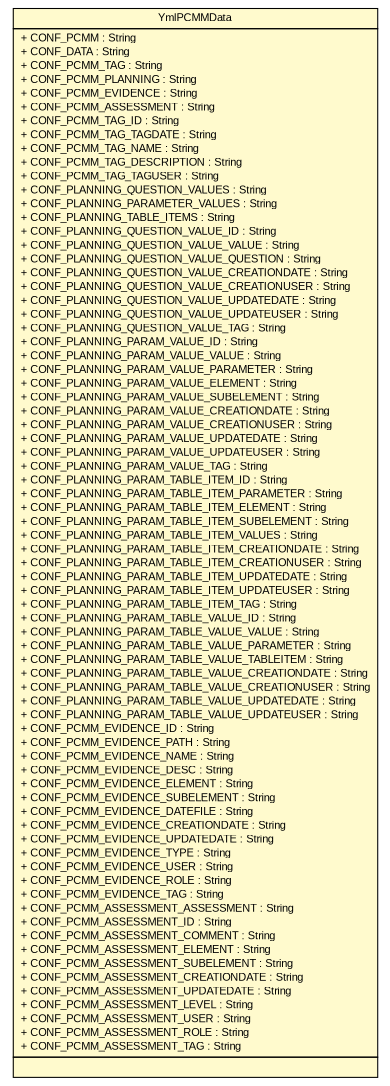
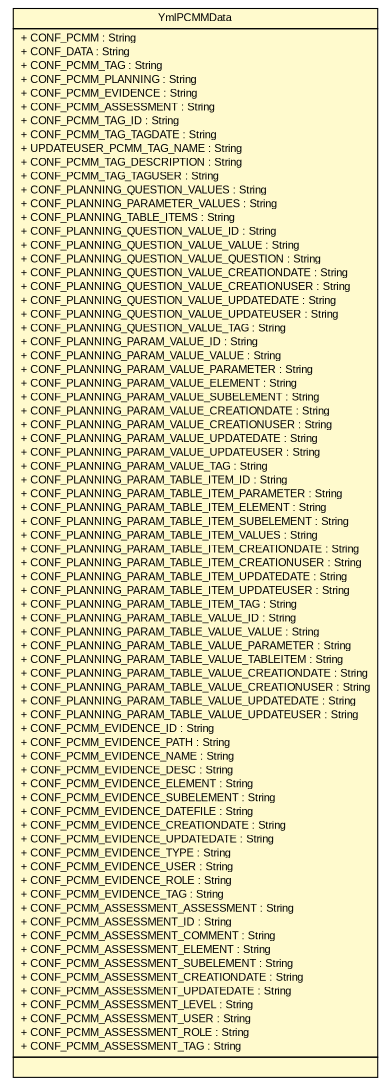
(110, 149) -> (131, 149)
